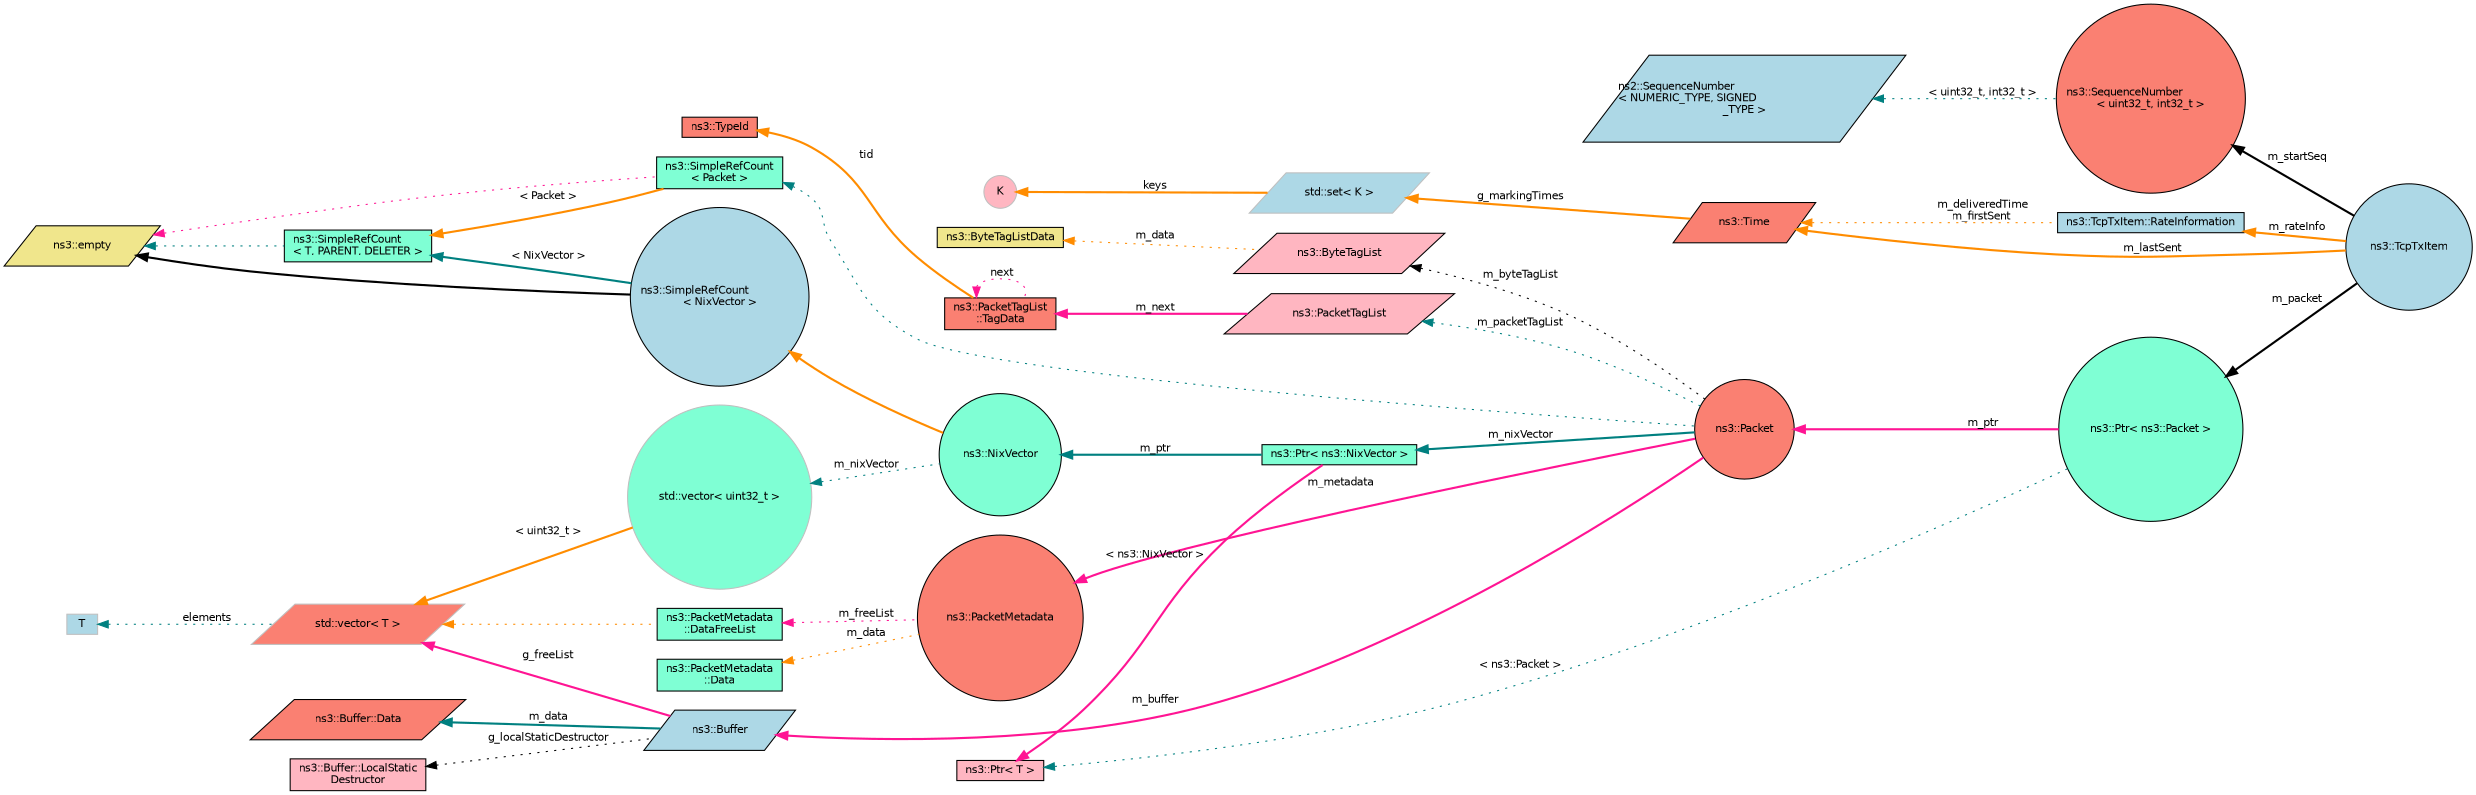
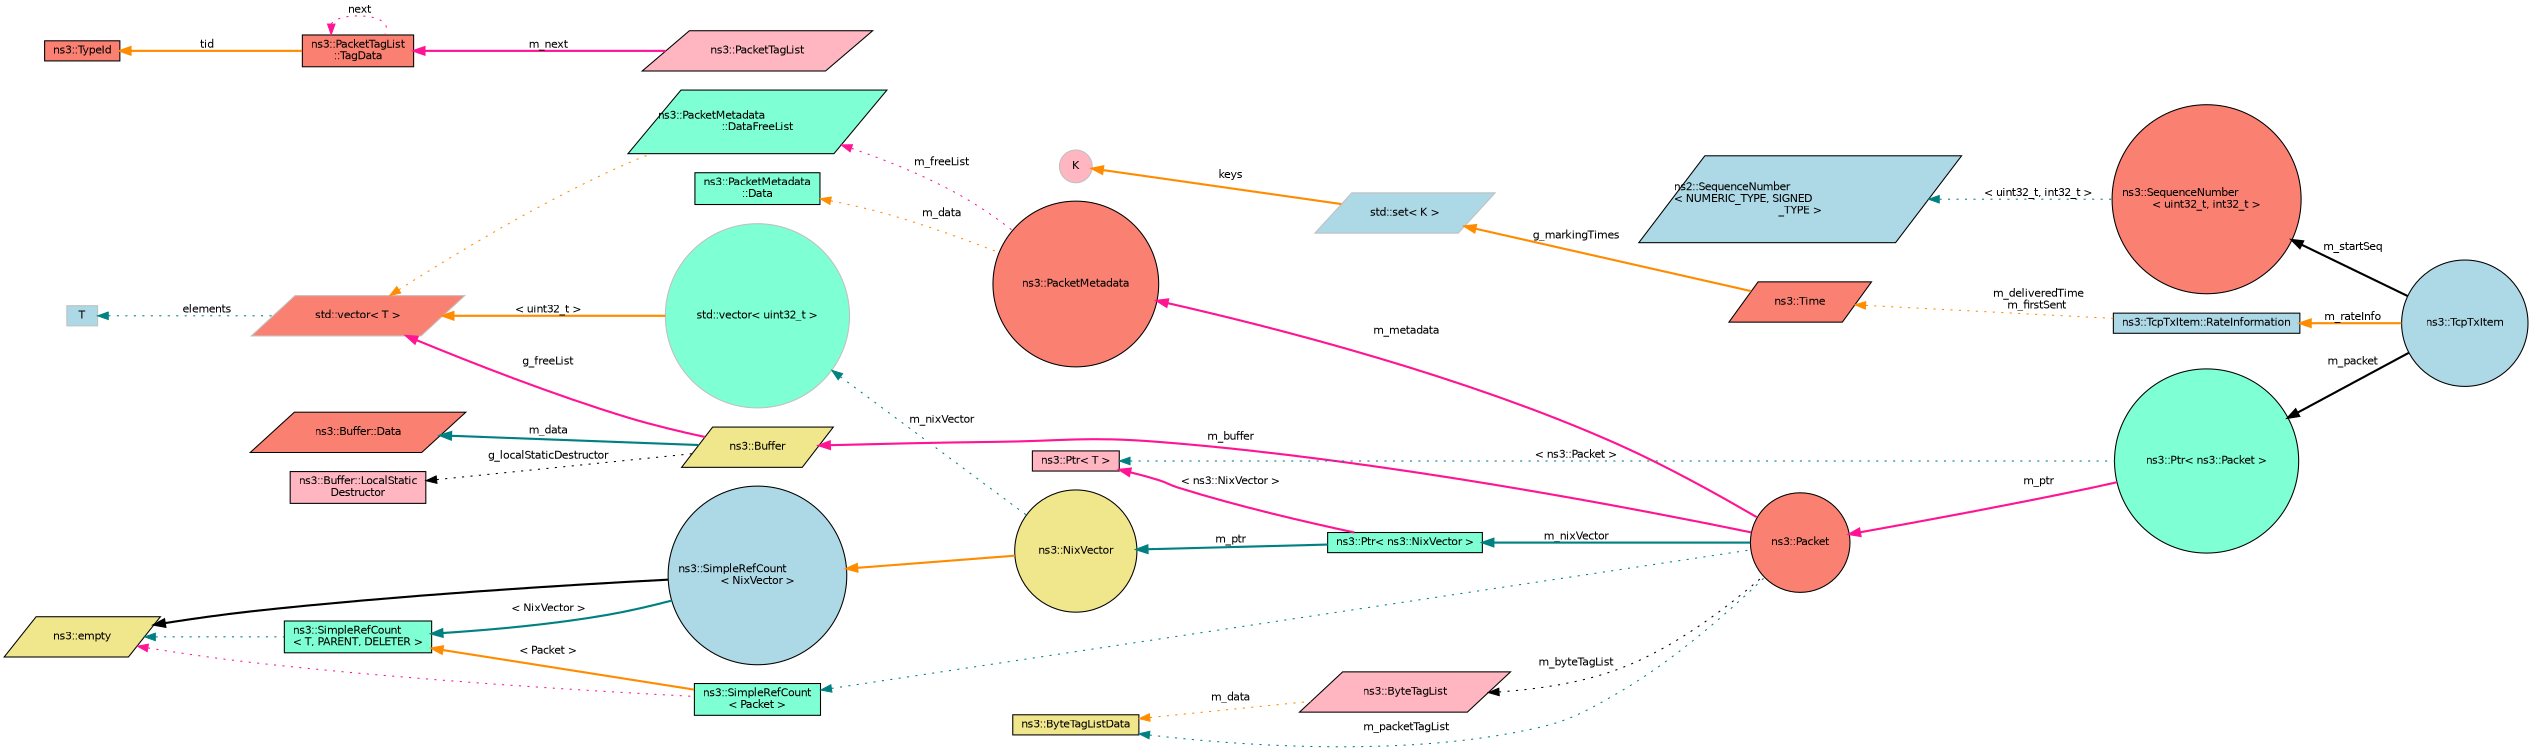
(2076, 255) -> none
(1571, 351) -> (1481, 738)
(1000, 455) -> (1076, 551)
(720, 624) -> (757, 122)
(720, 730) -> (757, 447)
